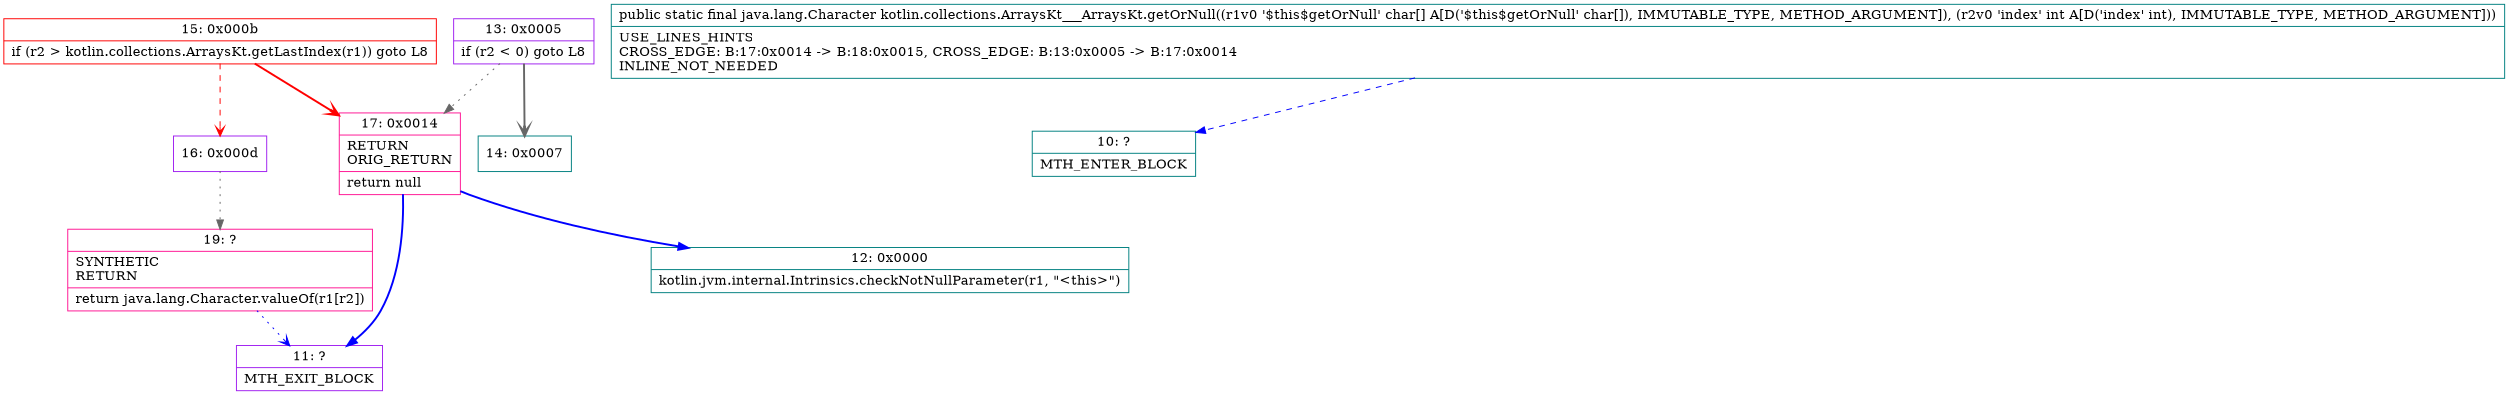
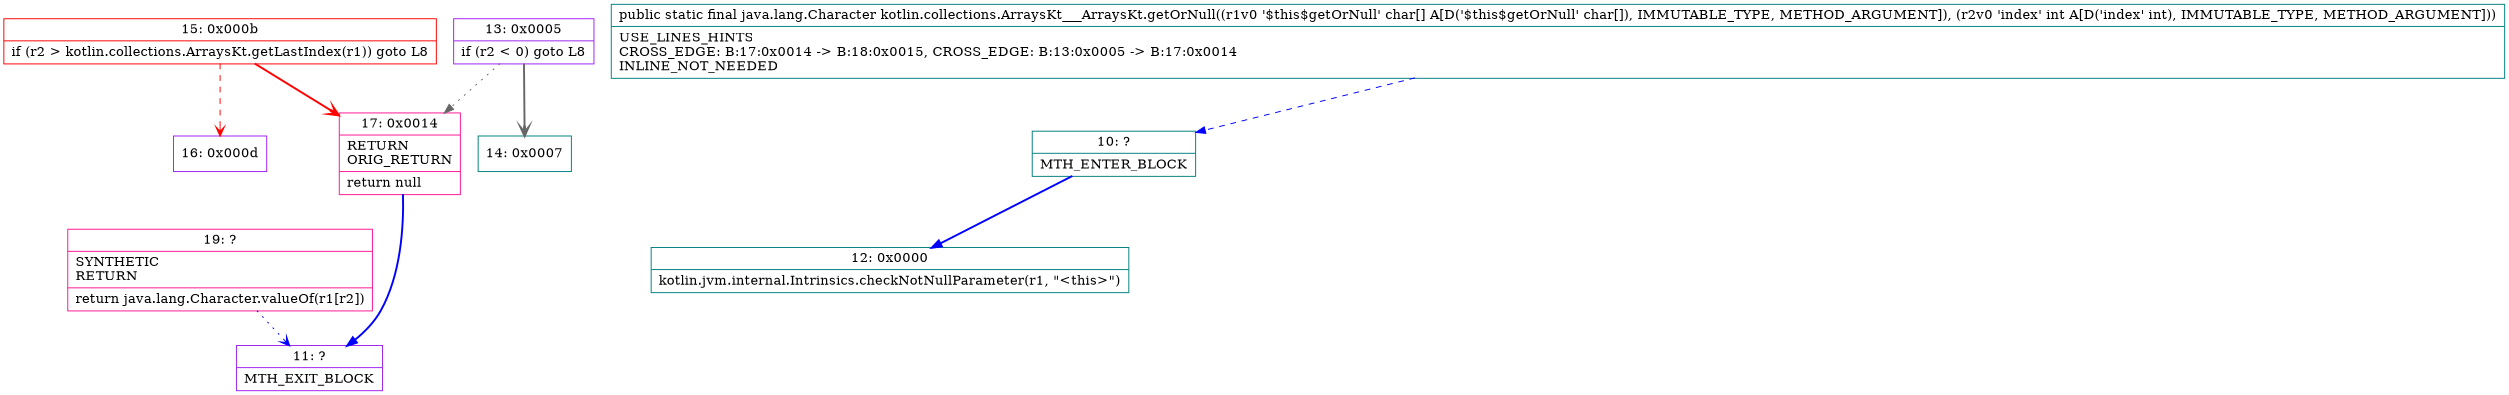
(220, 195) -> none
(568, 224) -> (1006, 210)
